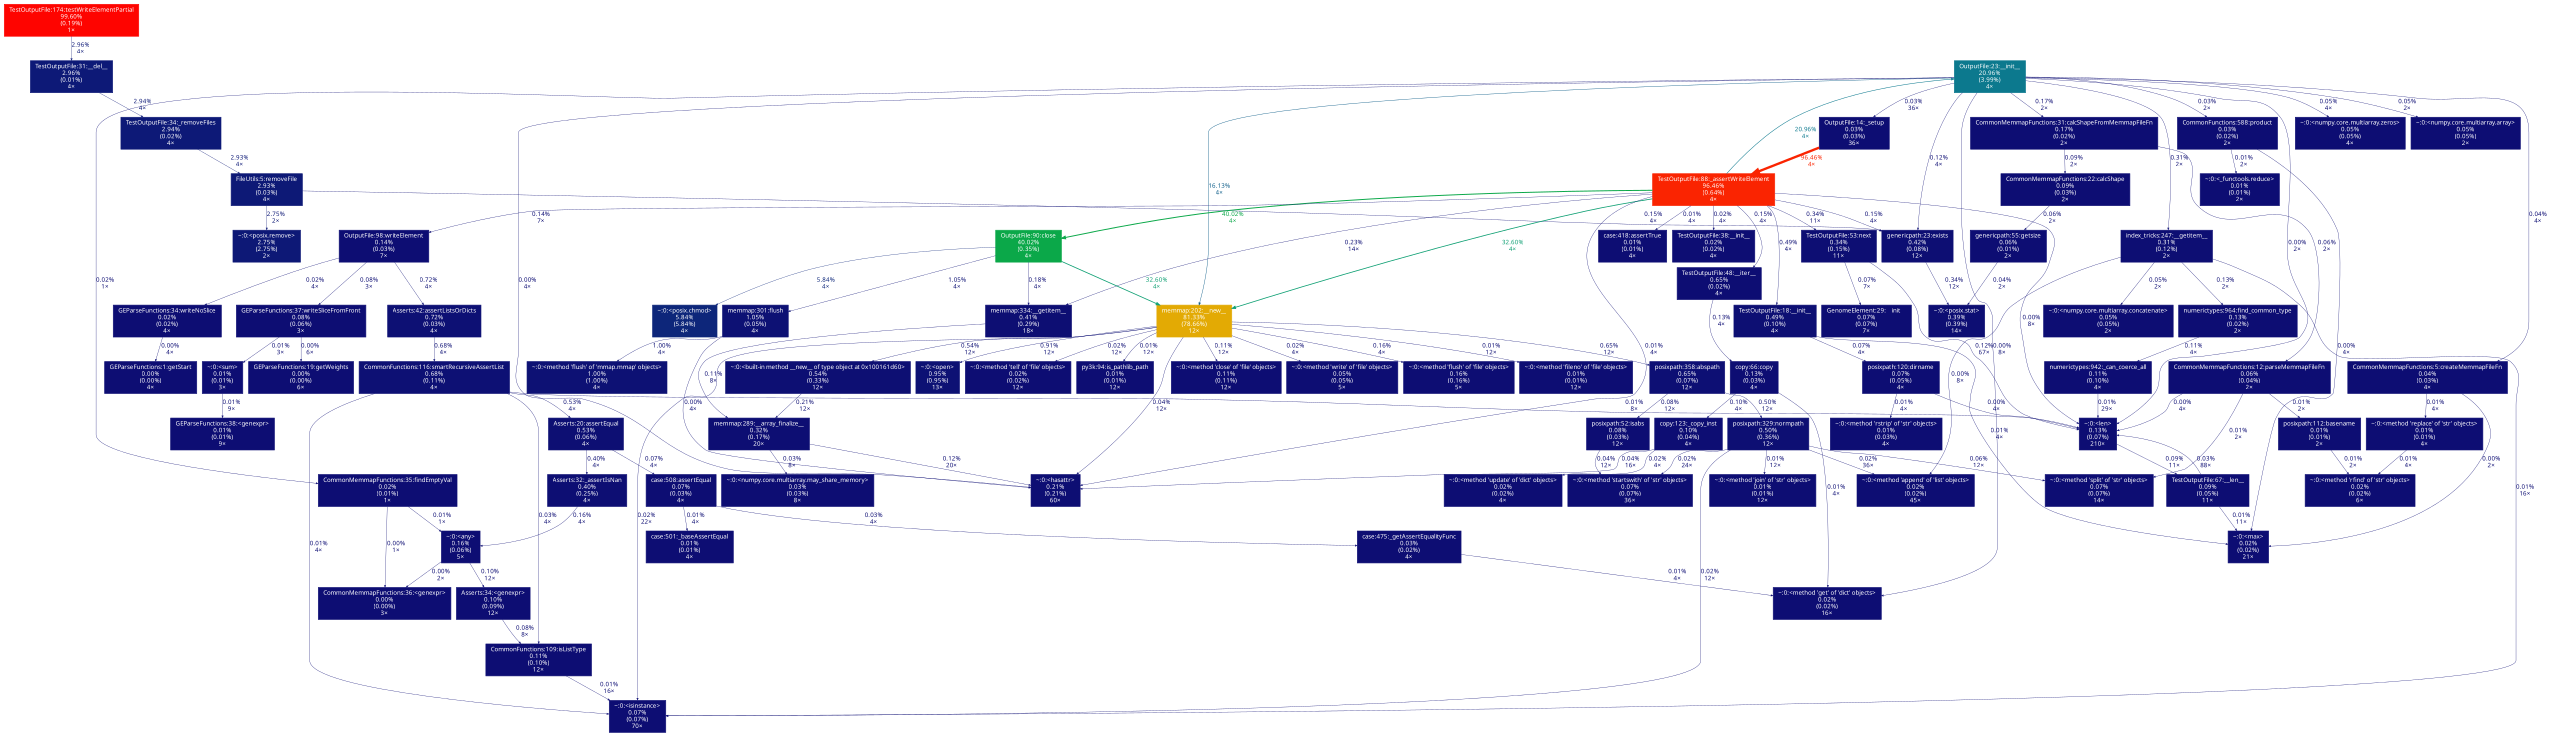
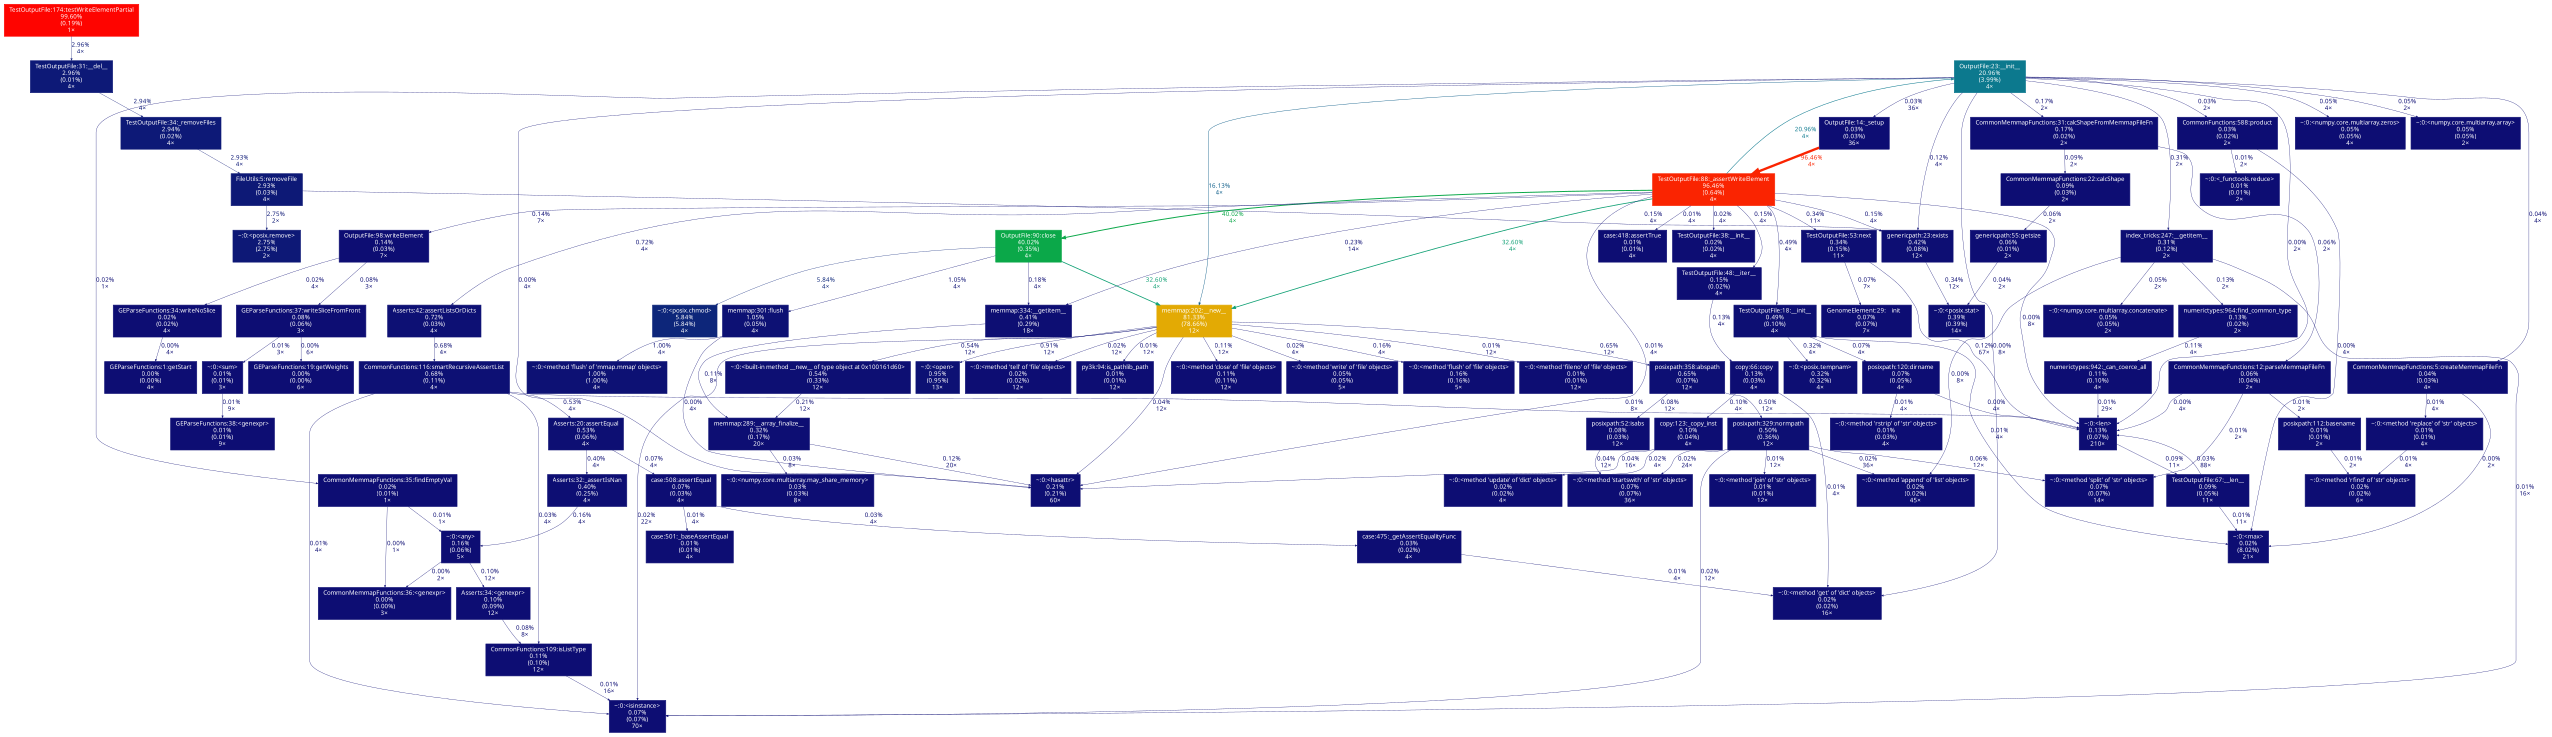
(409, 283) -> (1044, 214)
(1719, 284) -> (1719, 284)
none -> (1820, 378)
(2248, 547) -> (2248, 547)
